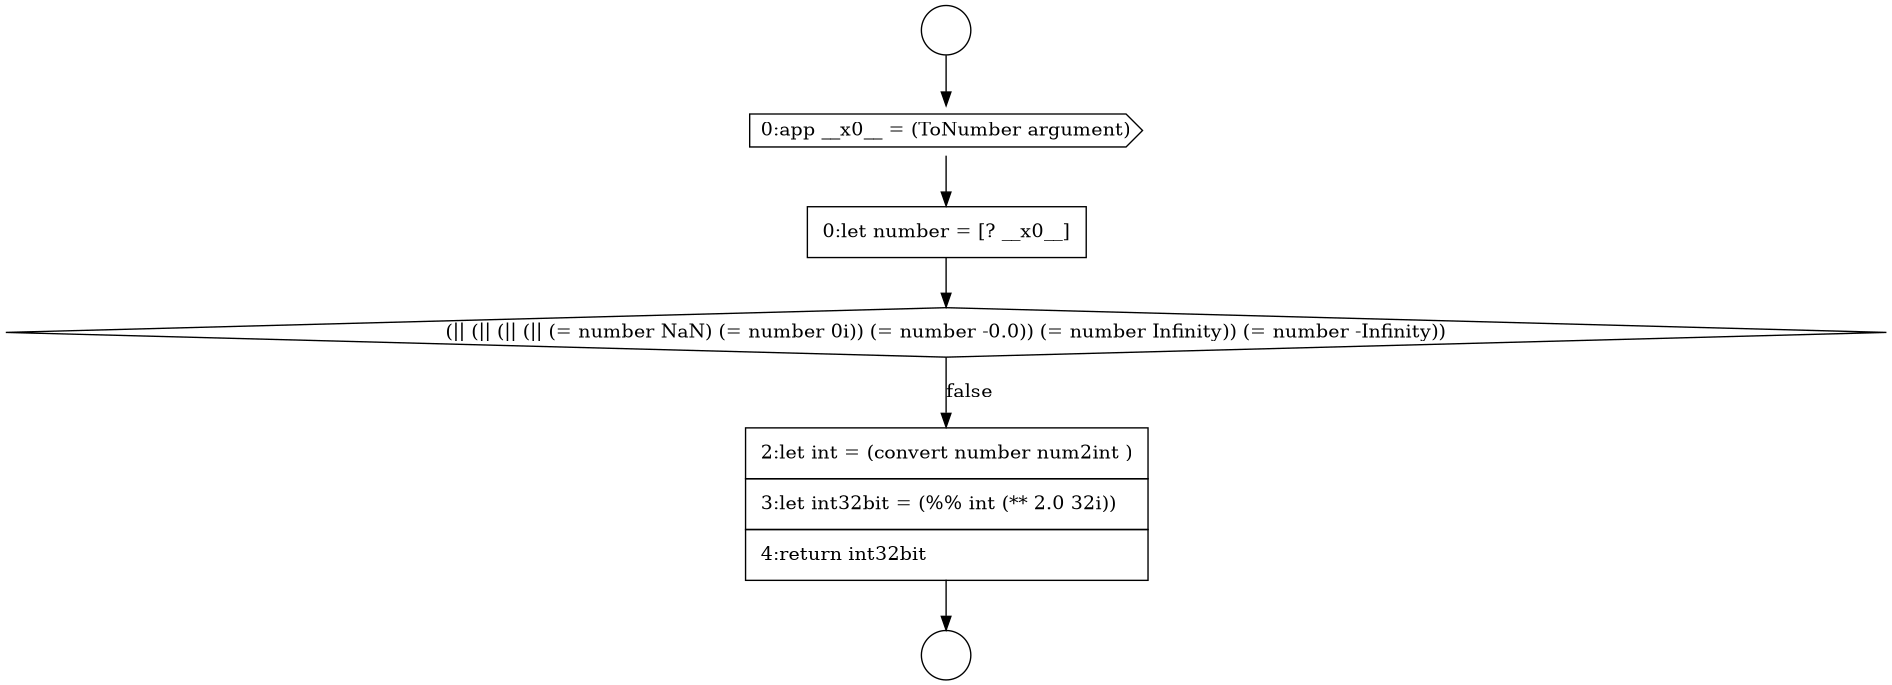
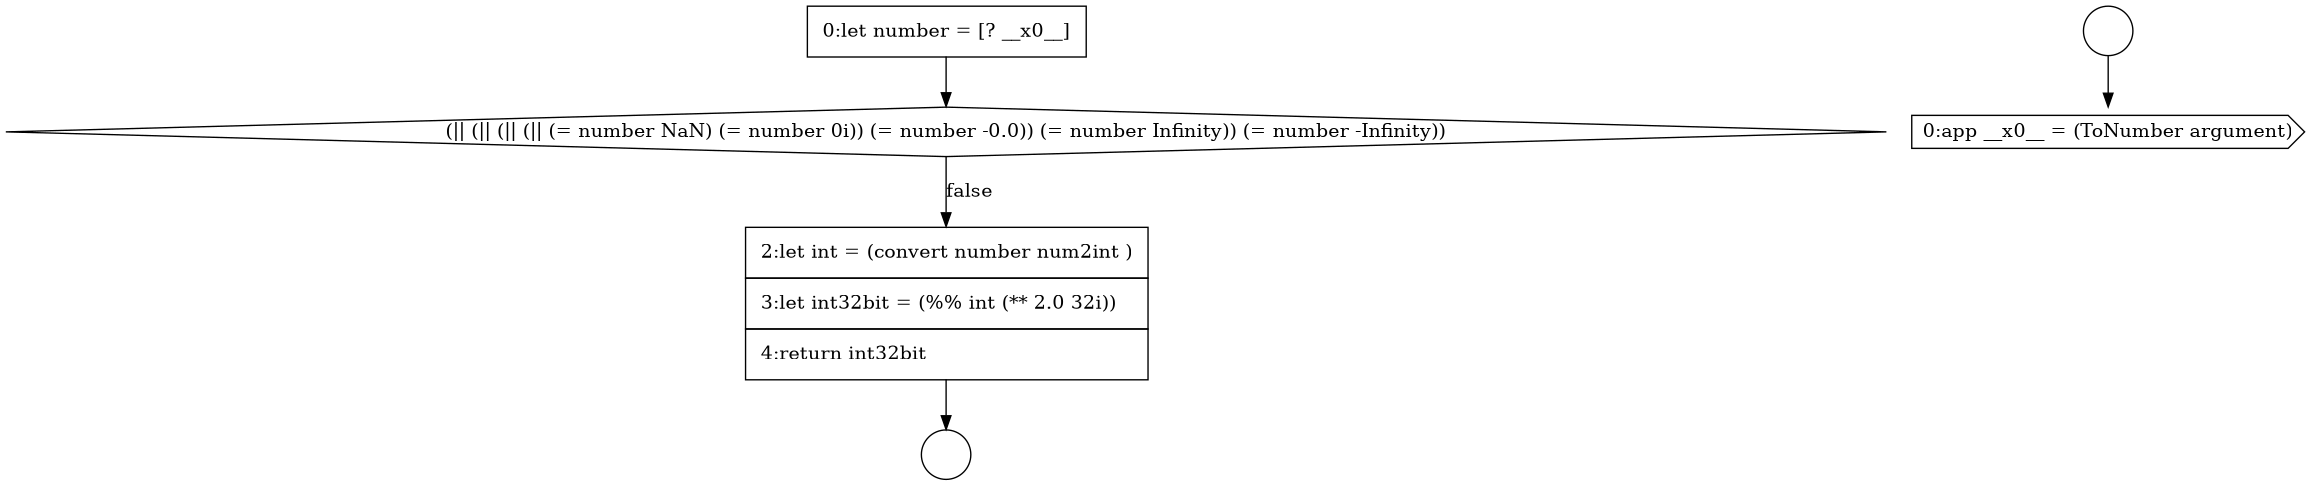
(946, 174) -> none
